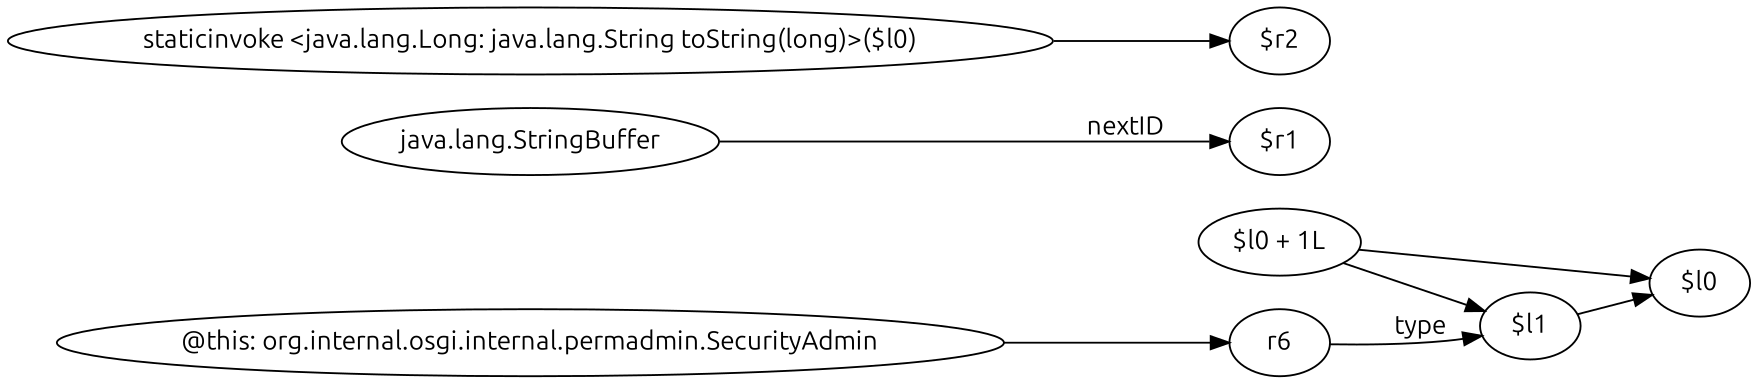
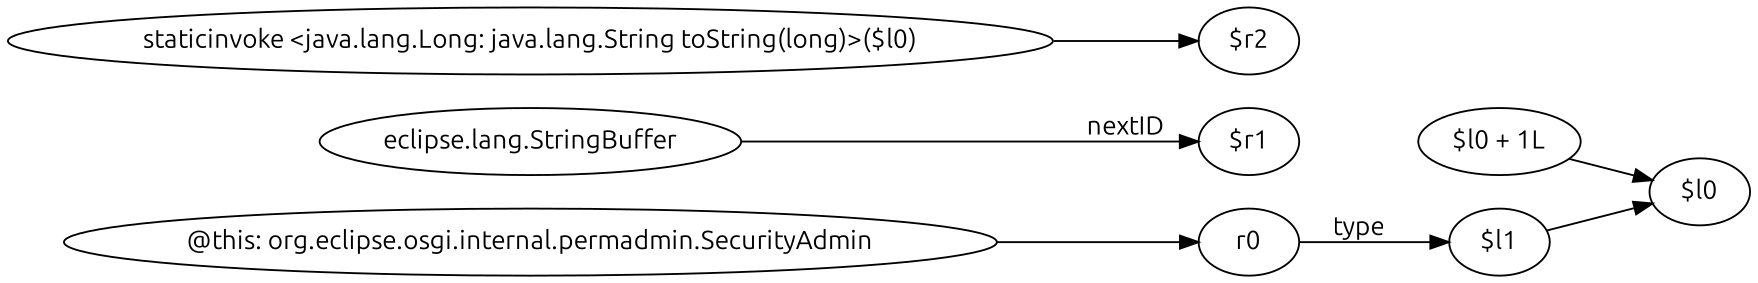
(530, 142) -> (530, 142)
(1405, 284) -> none
(530, 343) -> (530, 242)
(1280, 343) -> (1249, 242)
